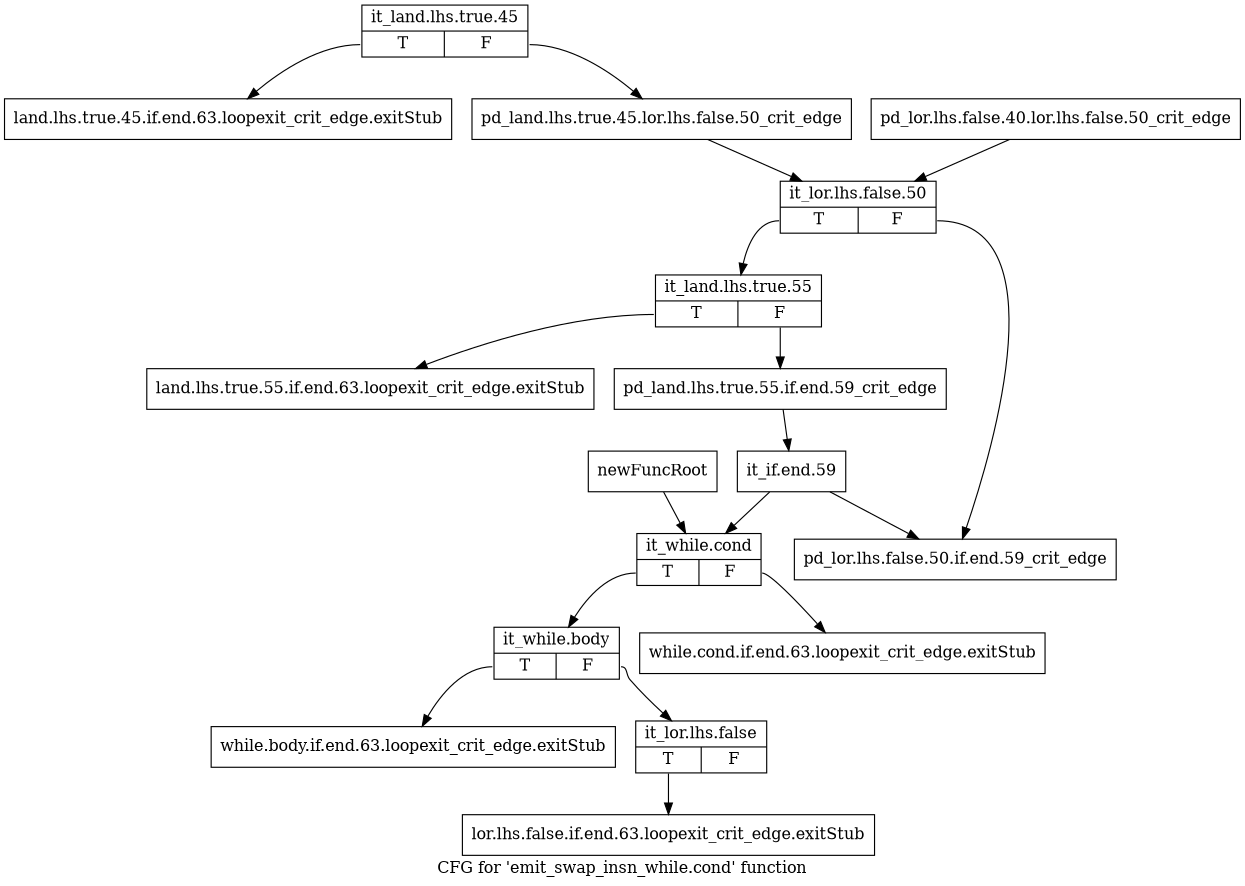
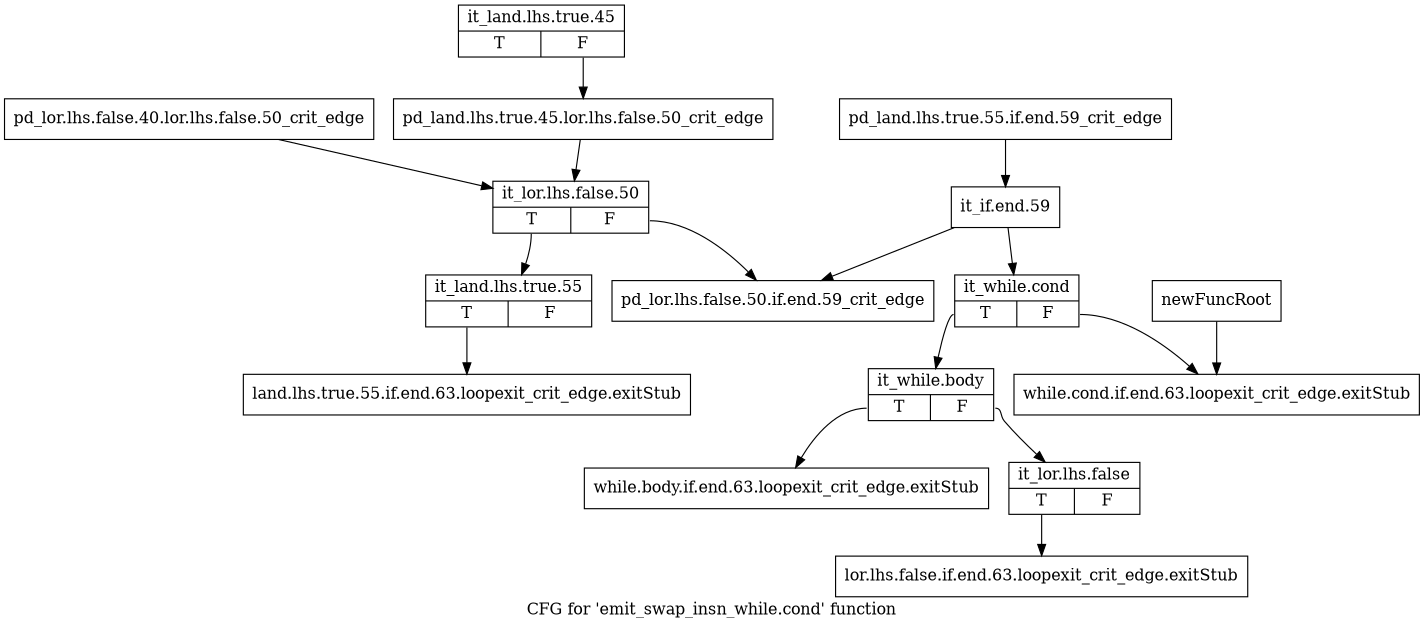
(228, 119) -> none
(780, 342) -> none
(672, 508) -> (1217, 342)
